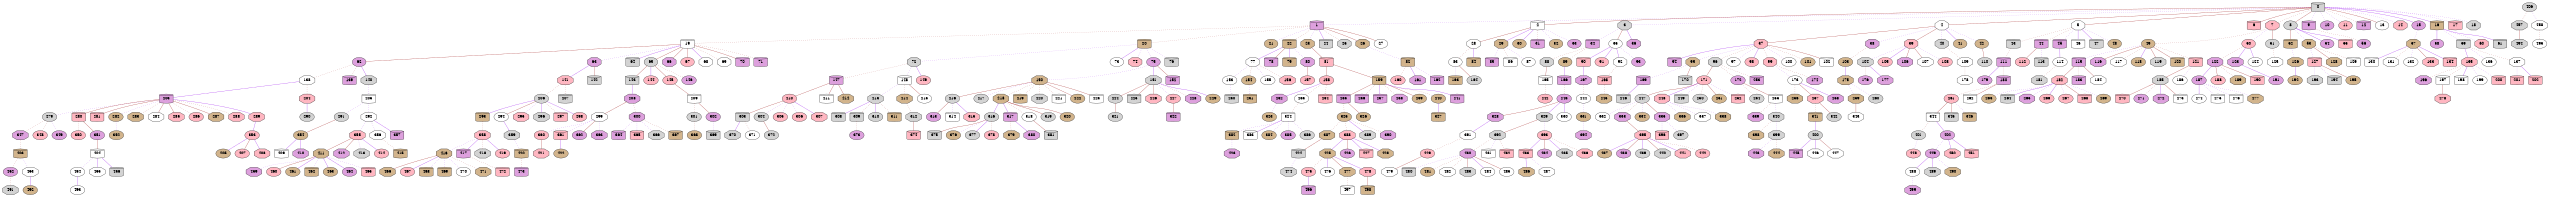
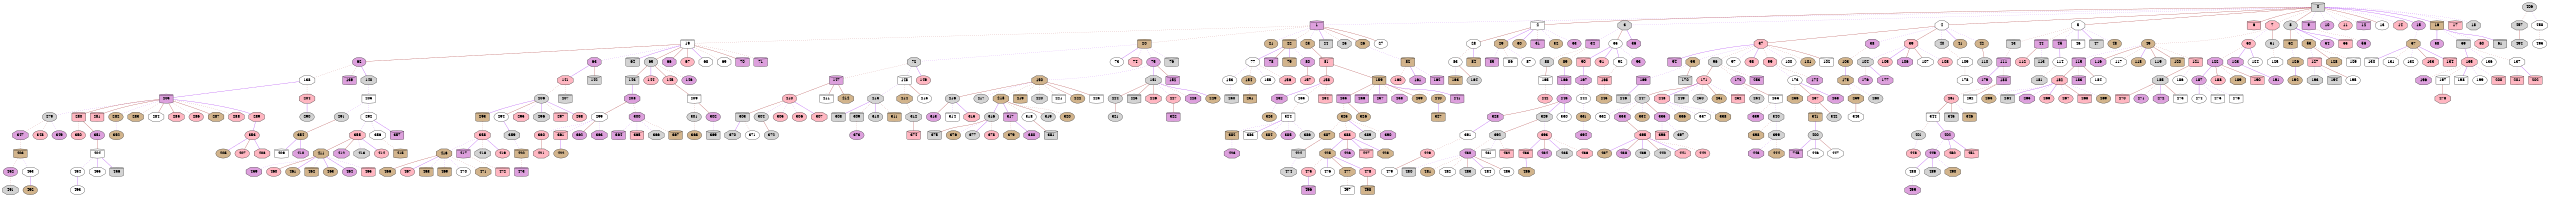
(2353, 80) -> (2353, 80)
(2256, 99) -> none
(1034, 108) -> (1034, 108)
(1796, 154) -> (1796, 154)
(1547, 172) -> none
